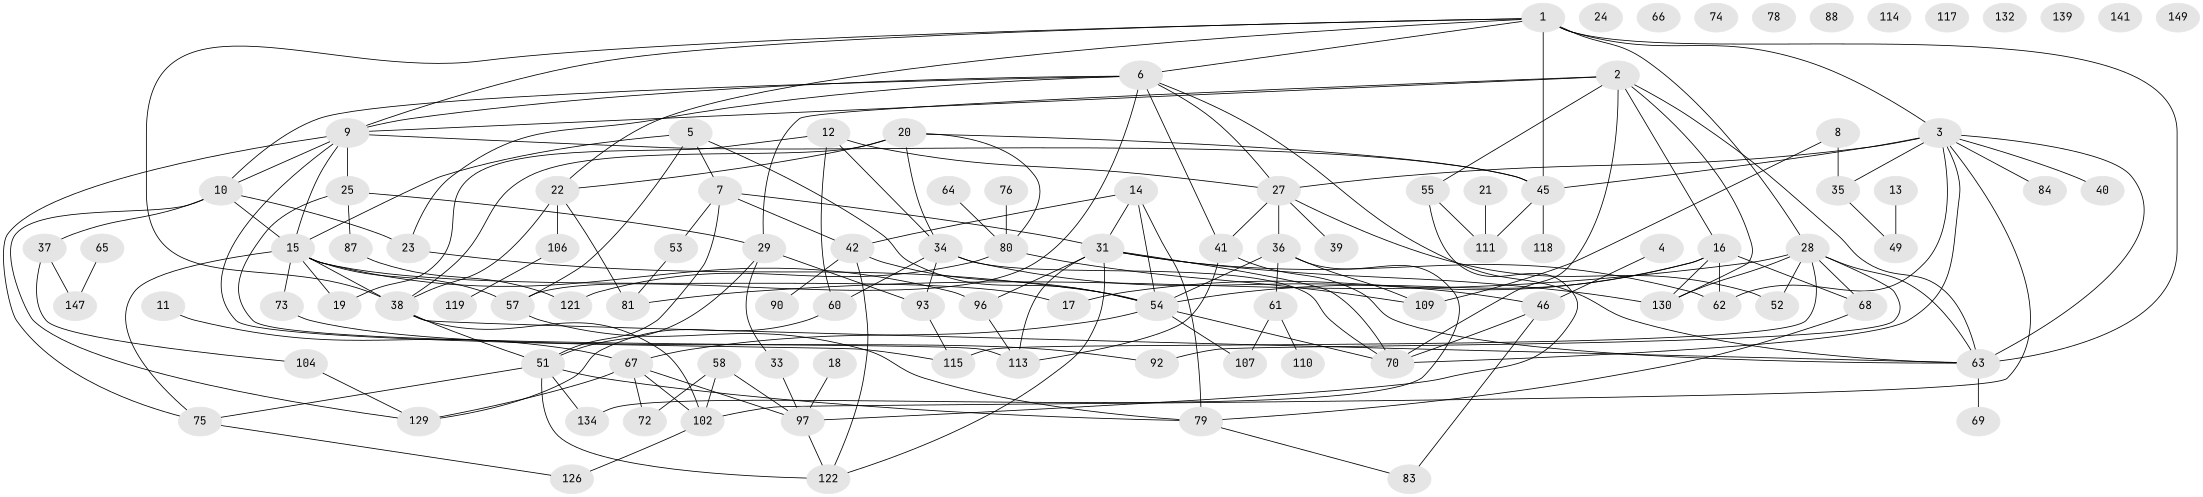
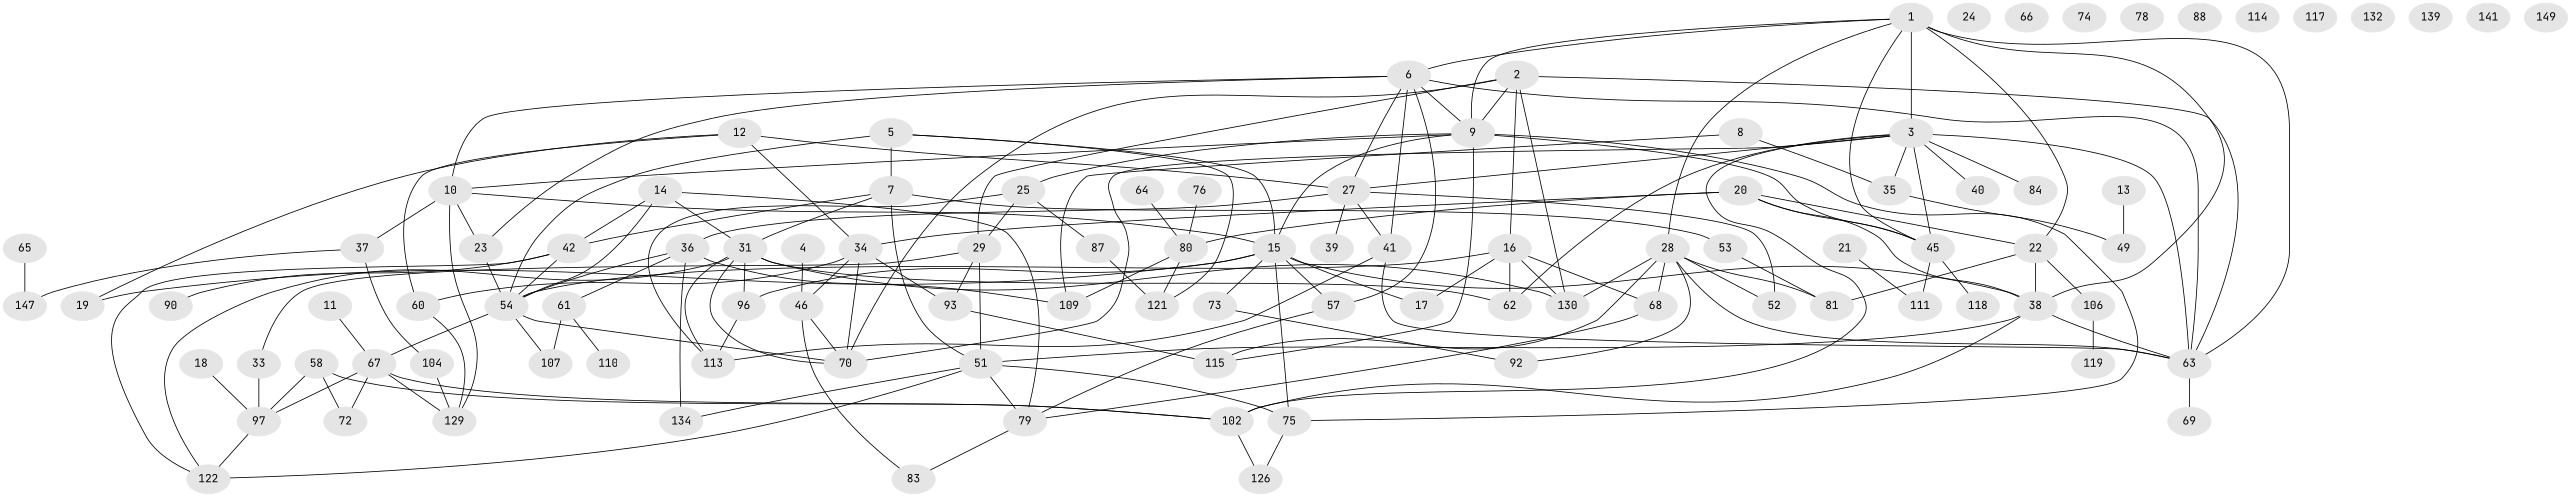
(1428, 191) -> none
(617, 233) -> (1233, 192)
